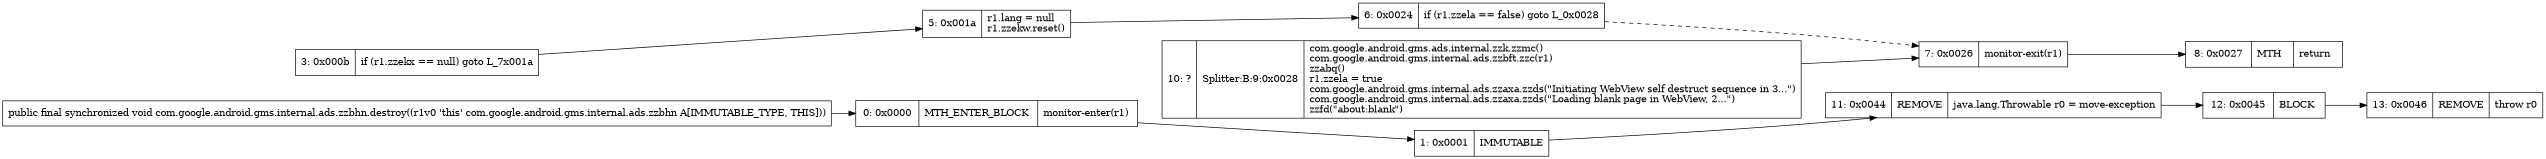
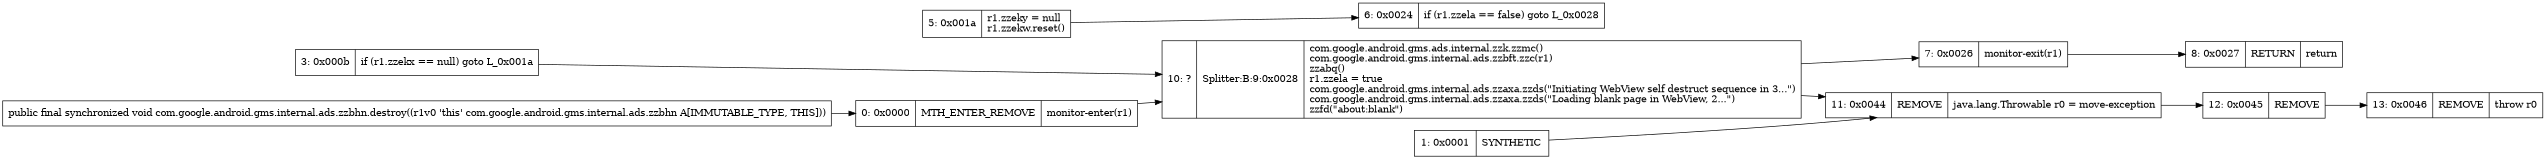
(1021, 18) -> (1024, 18)
(1758, 31) -> none
(727, 42) -> (847, 69)
(2269, 54) -> (2273, 54)
(447, 62) -> (447, 62)
none -> (1810, 96)
(2297, 105) -> (2297, 105)
(977, 113) -> (978, 113)
(1273, 131) -> (1147, 103)
(1511, 143) -> (1511, 143)
